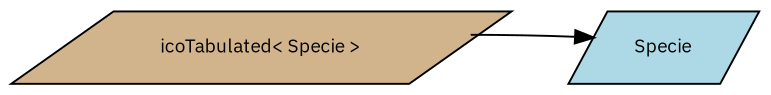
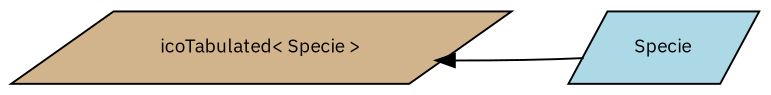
(523, 35) -> (519, 60)
